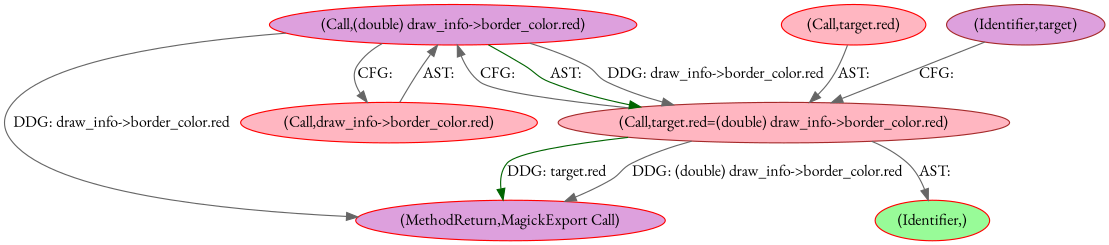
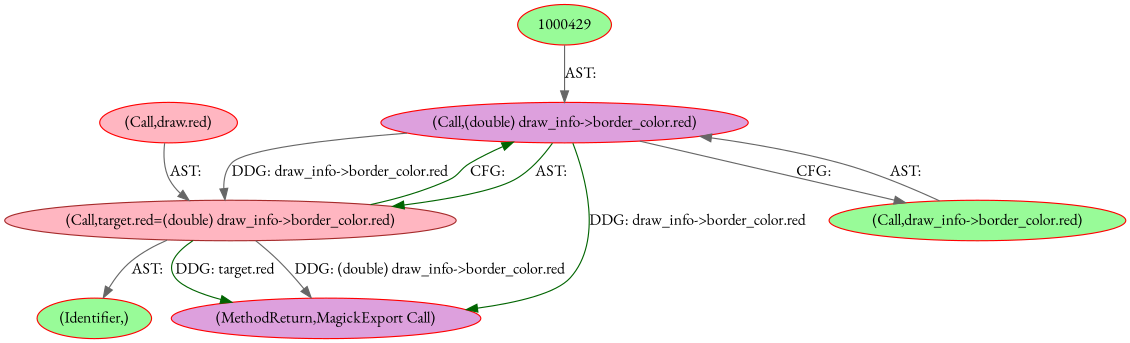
none -> (565, 25)
(854, 25) -> (169, 123)
(1026, 25) -> none
(537, 96) -> (440, 184)
(389, 123) -> (977, 220)
(19, 148) -> (581, 260)
